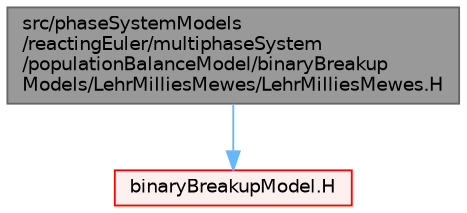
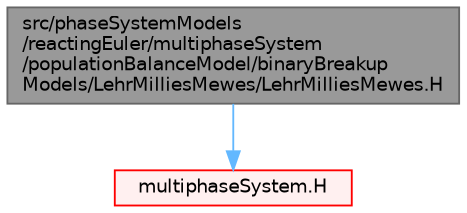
(233, 188) -> (233, 188)
